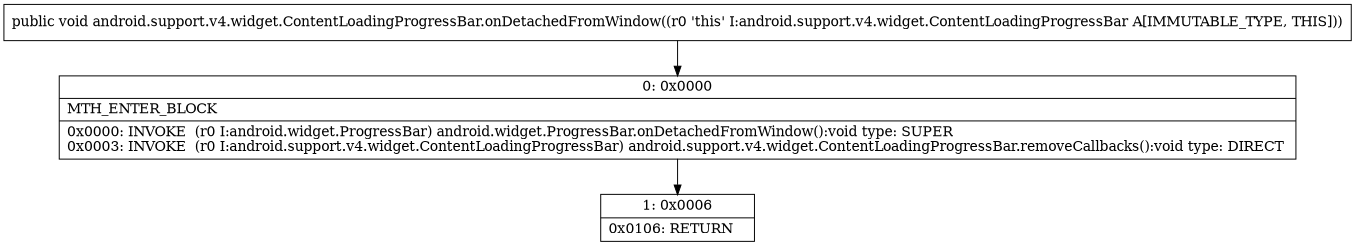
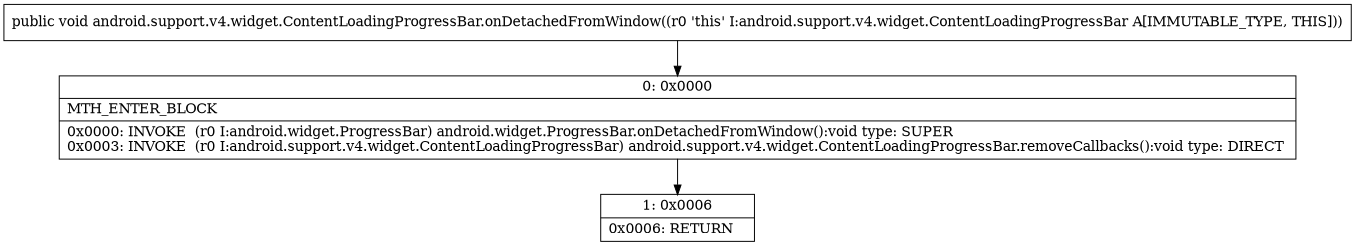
(678, 229) -> (678, 229)
